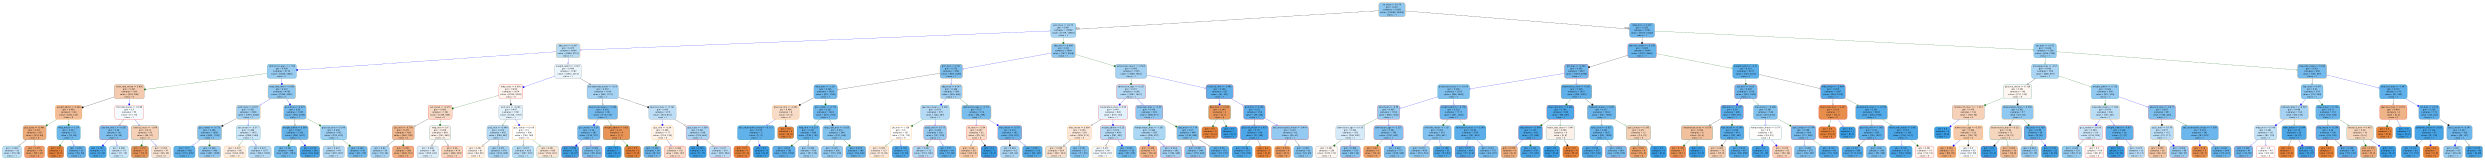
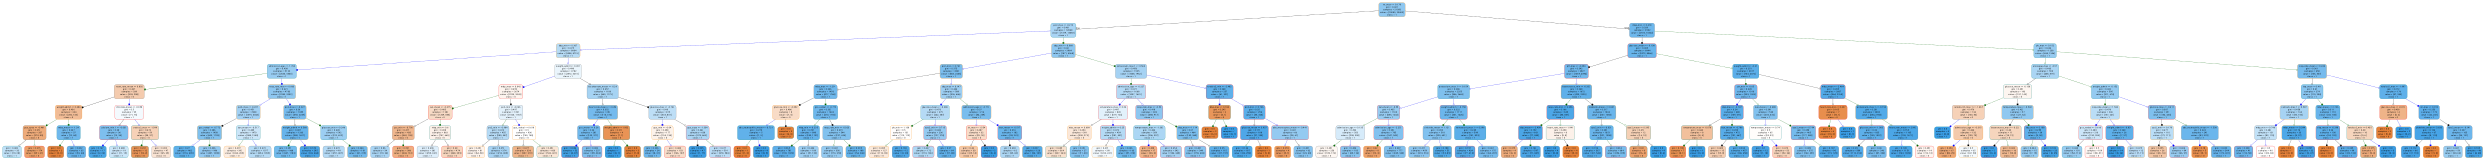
(523, 152) -> (523, 152)
